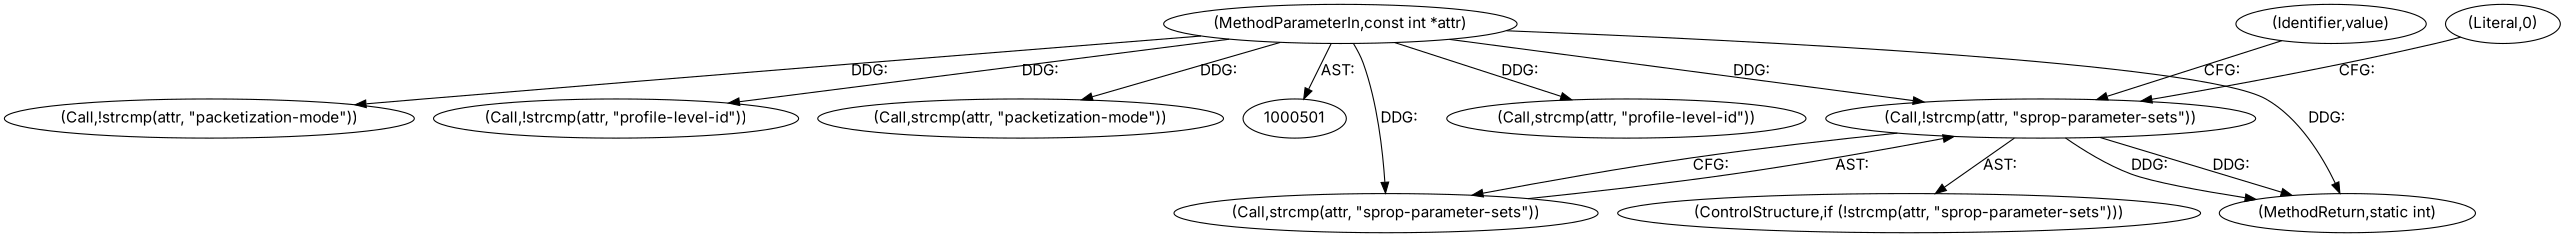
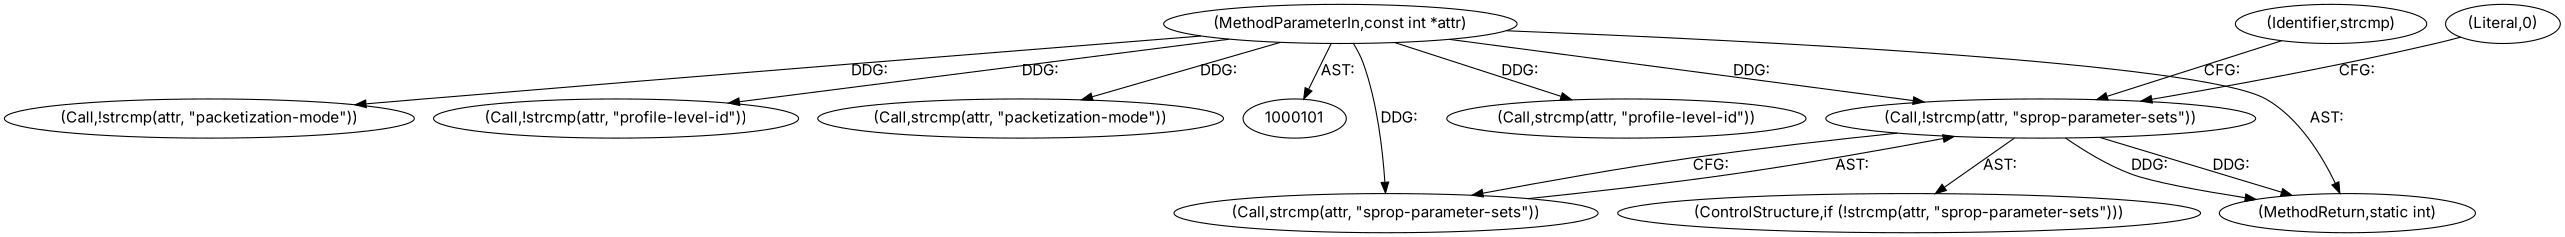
(2331, 24) -> (2331, 24)
(1295, 119) -> (1295, 119)
(2329, 119) -> (2329, 119)
